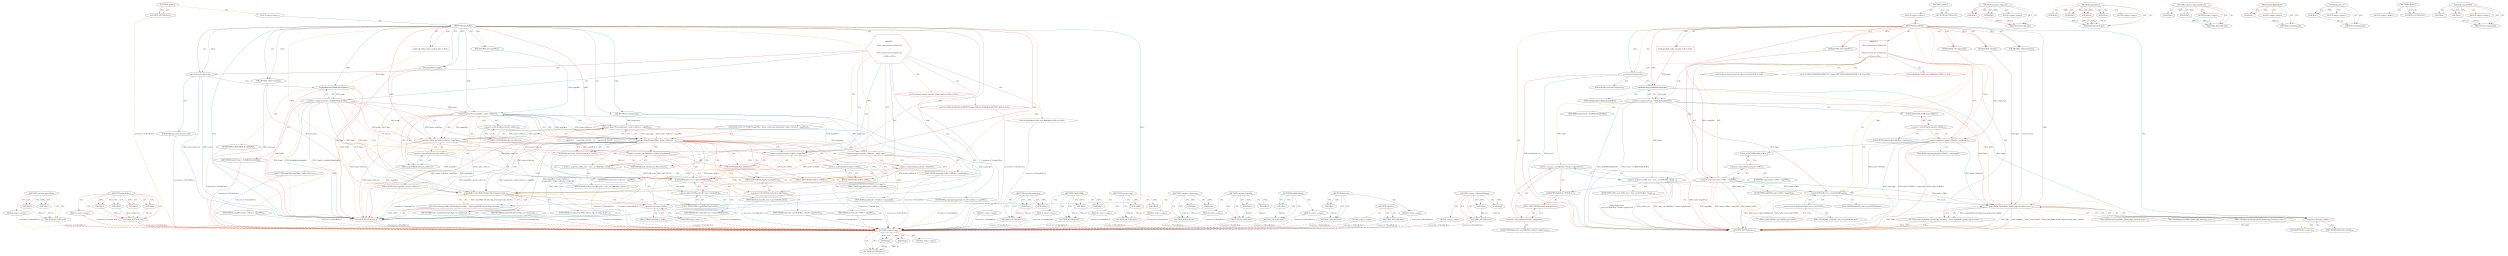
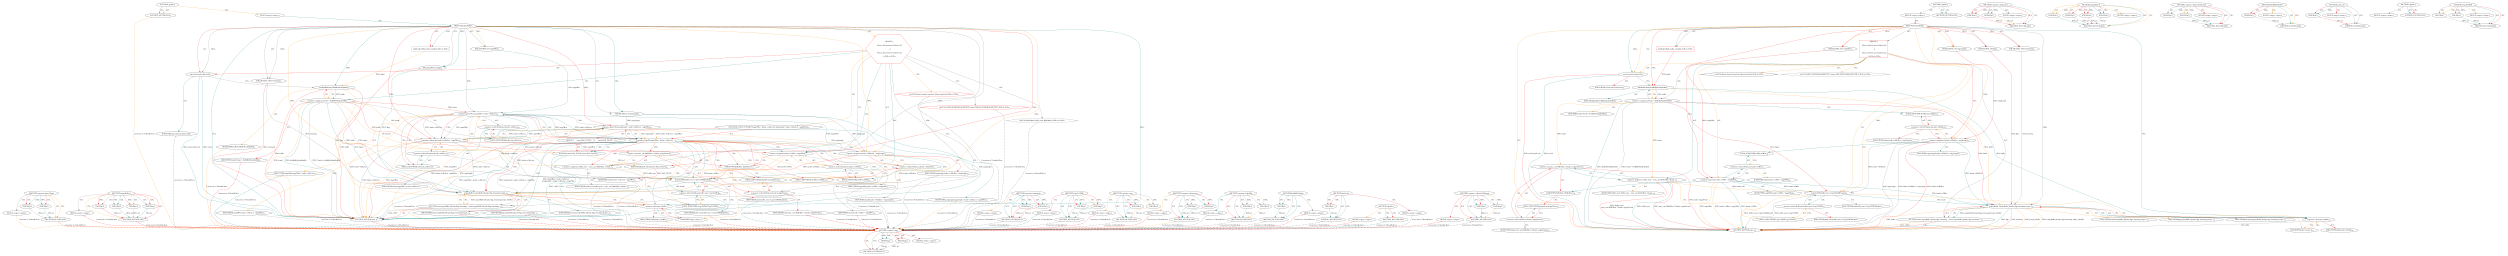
(1929, 74) -> none
